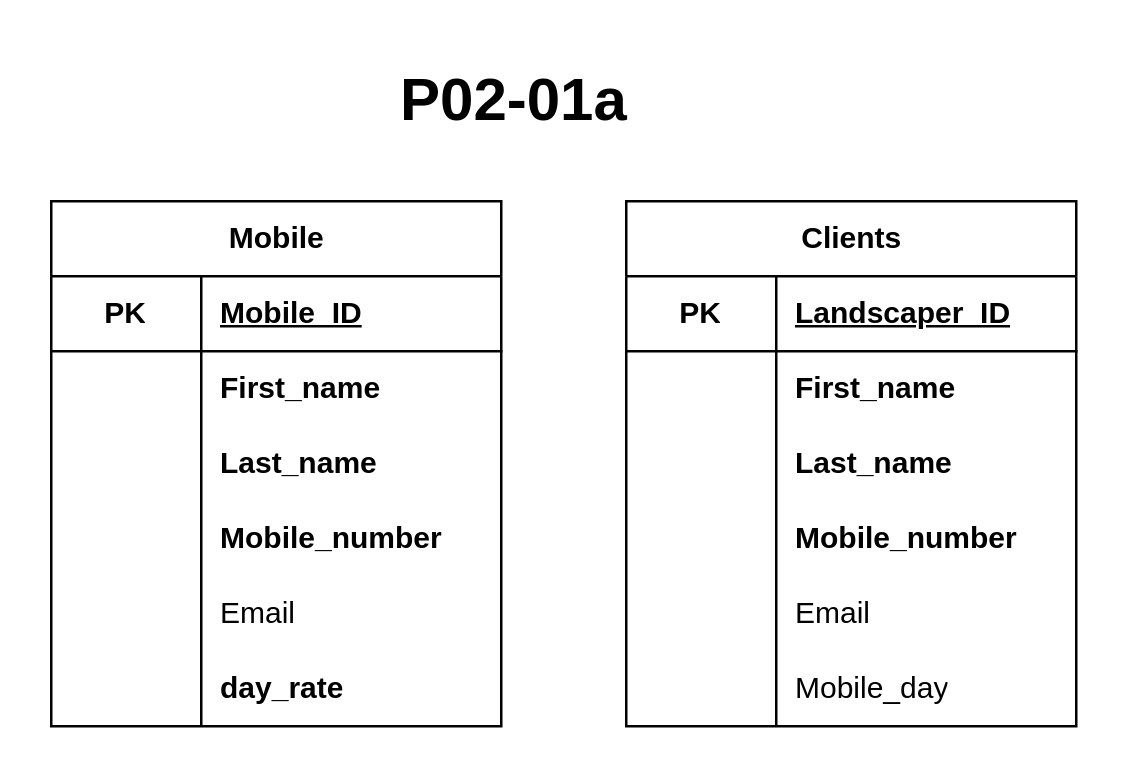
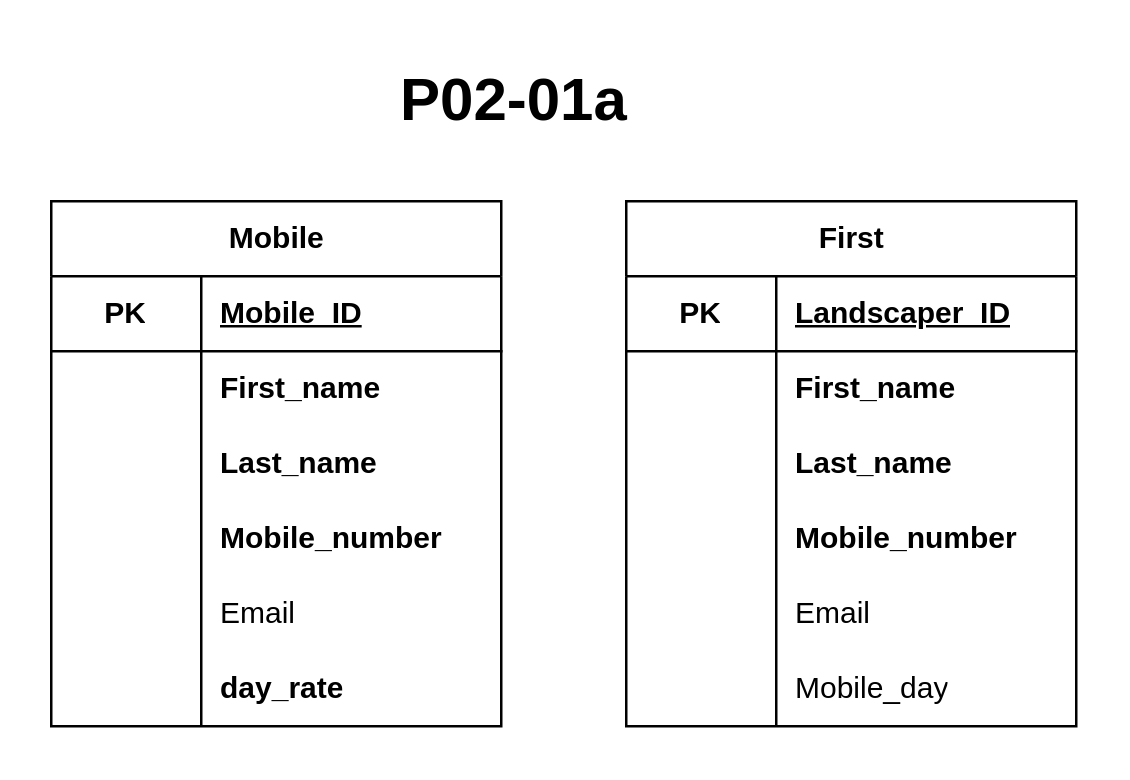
(853, 239) -> (853, 239)
